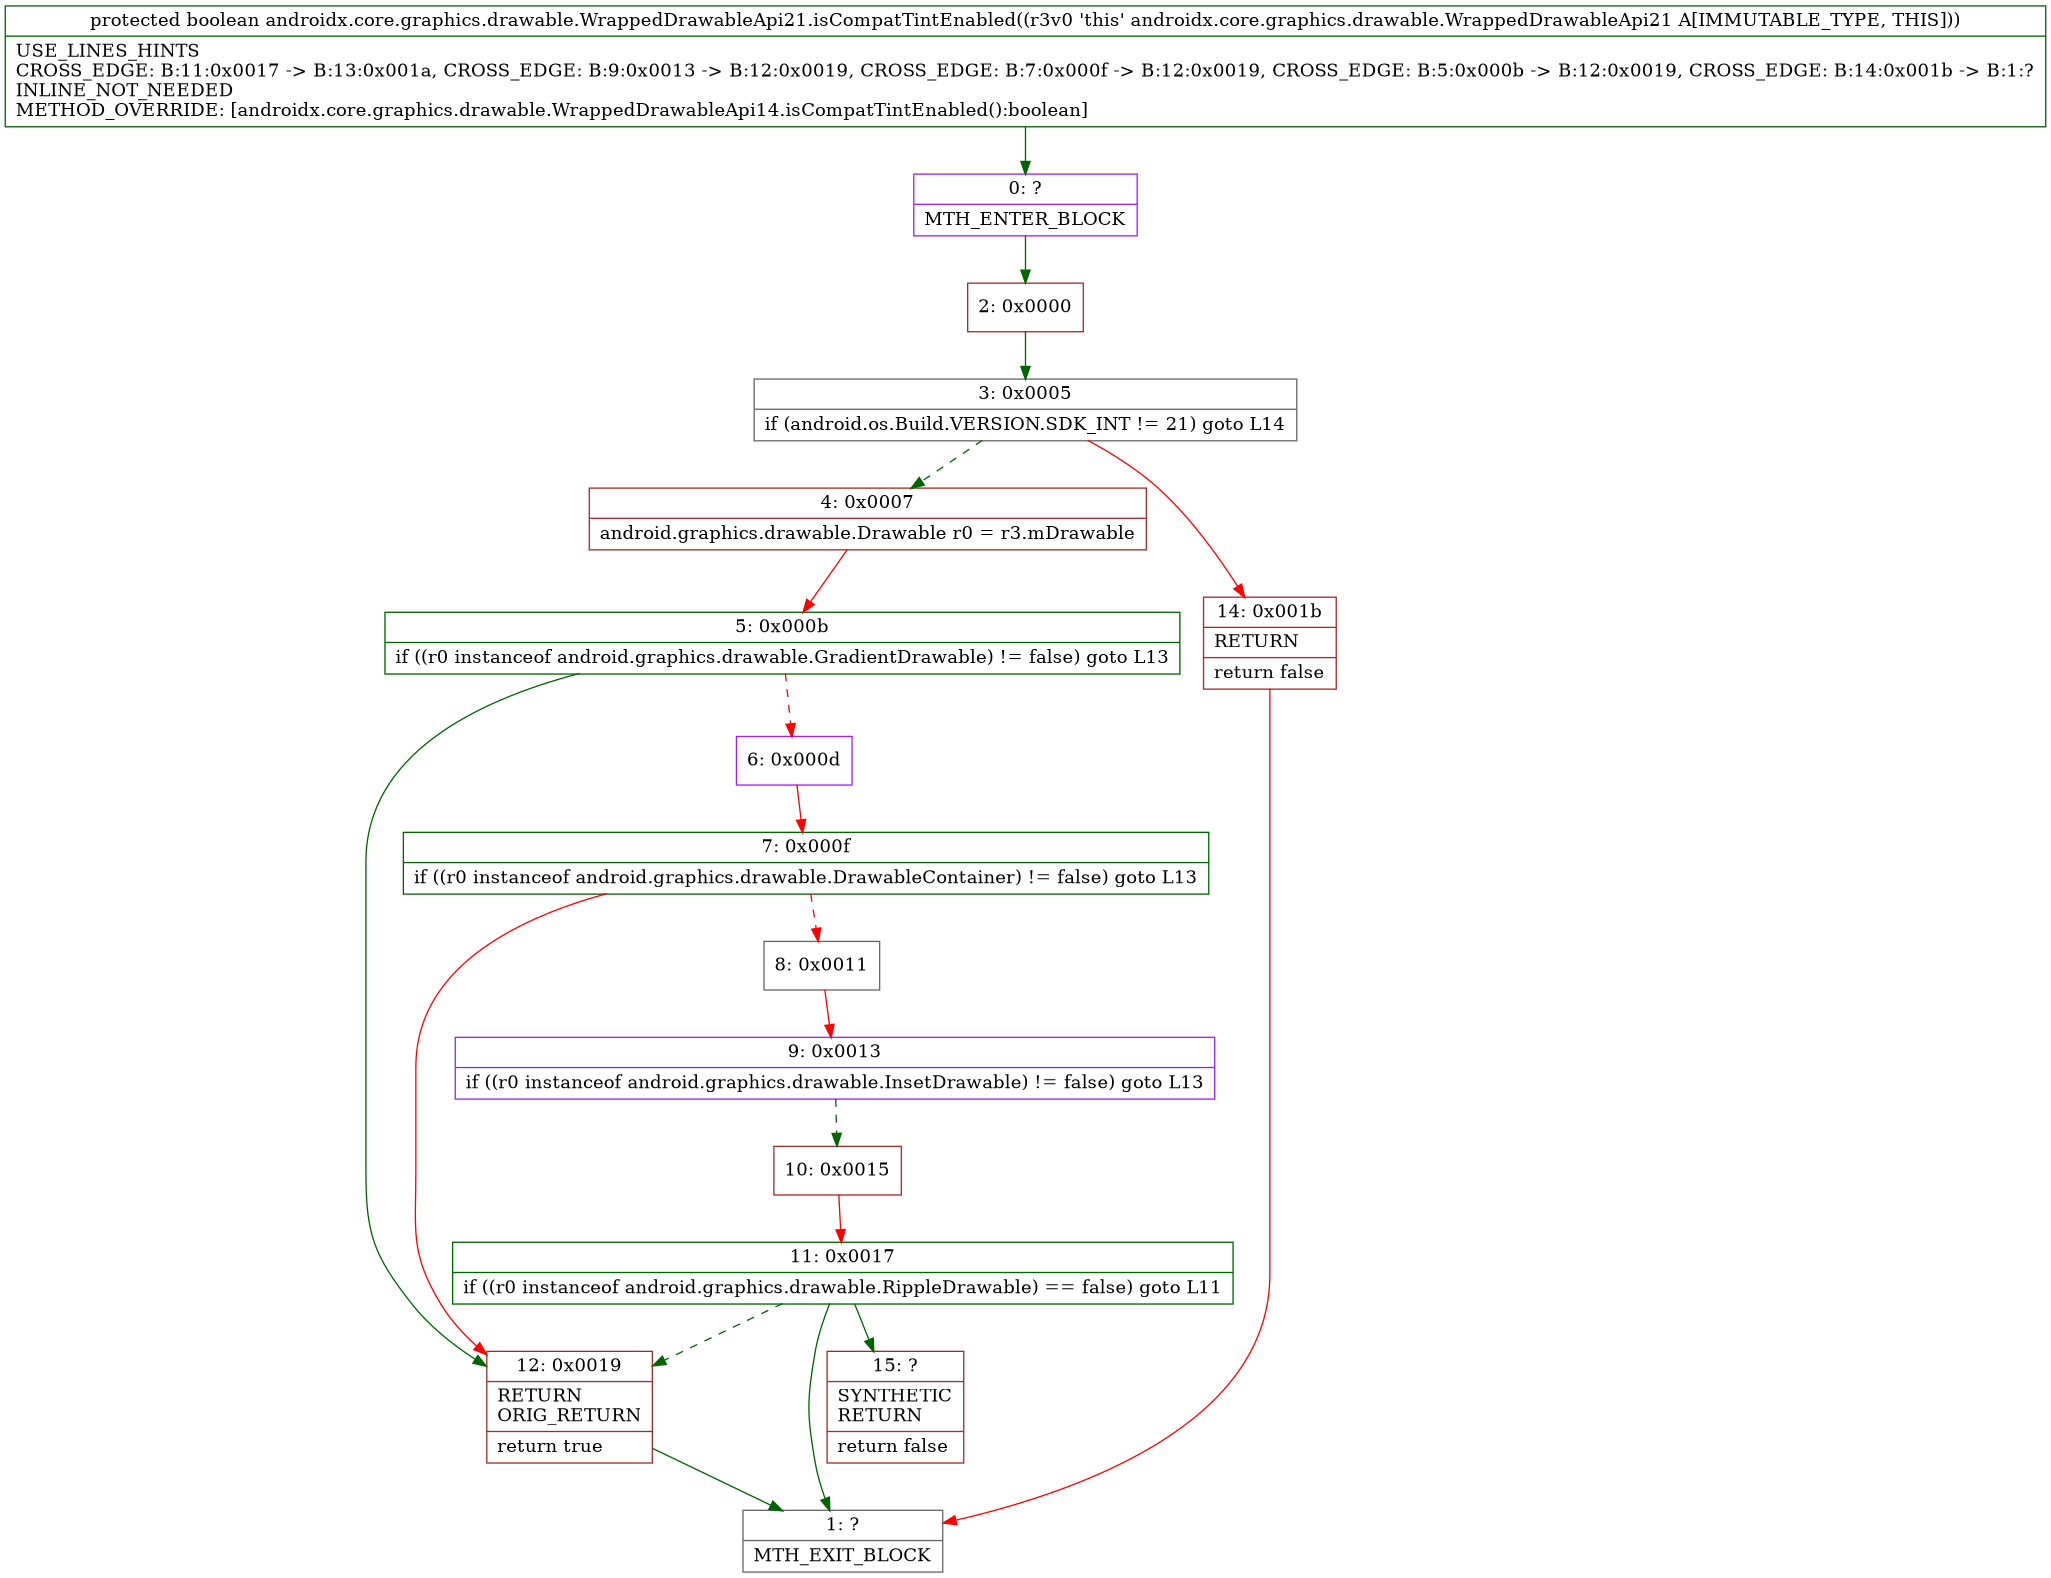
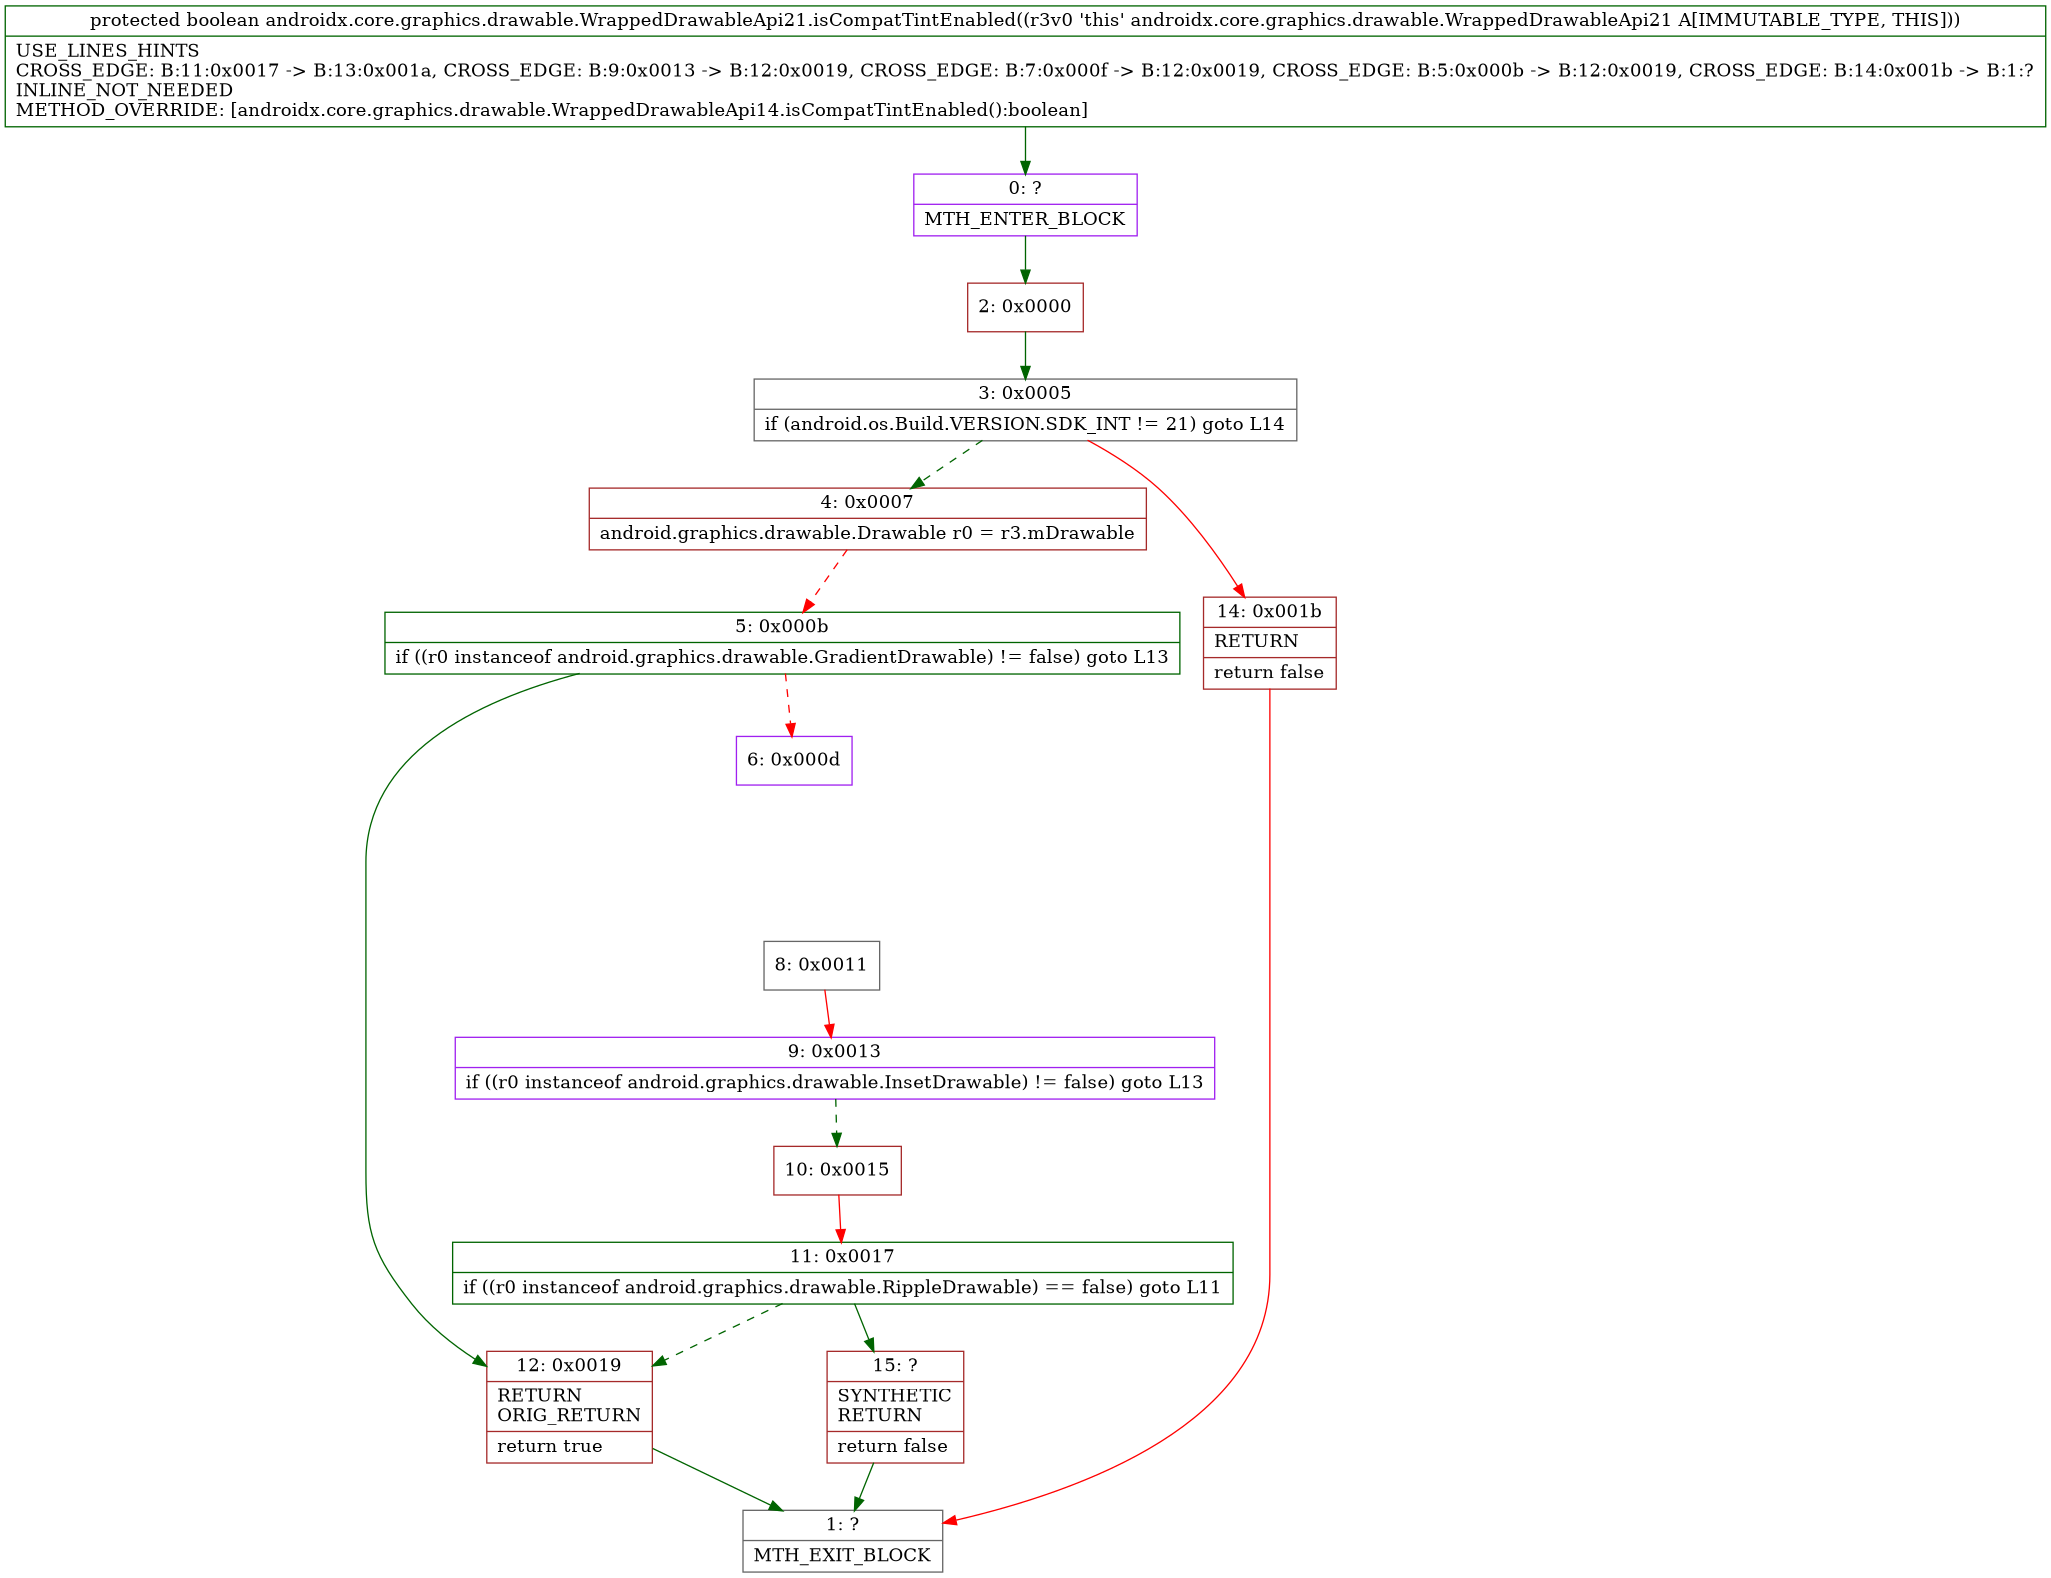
(829, 576) -> (829, 576)
(806, 863) -> none
(809, 1400) -> (867, 1481)
